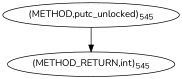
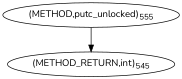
(146, 14) -> (146, 14)
